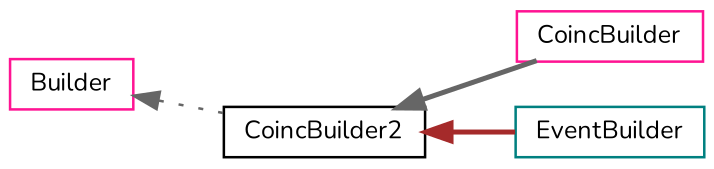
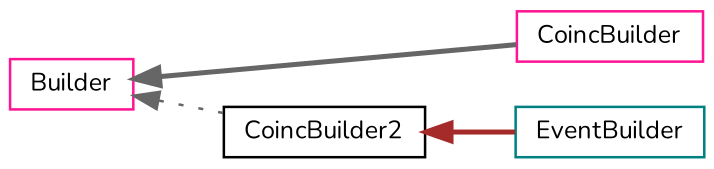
(479, 80) -> (338, 61)
